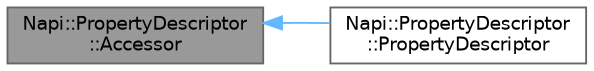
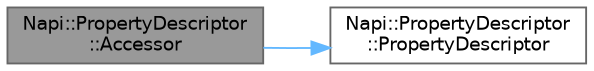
(306, 23) -> (287, 48)
